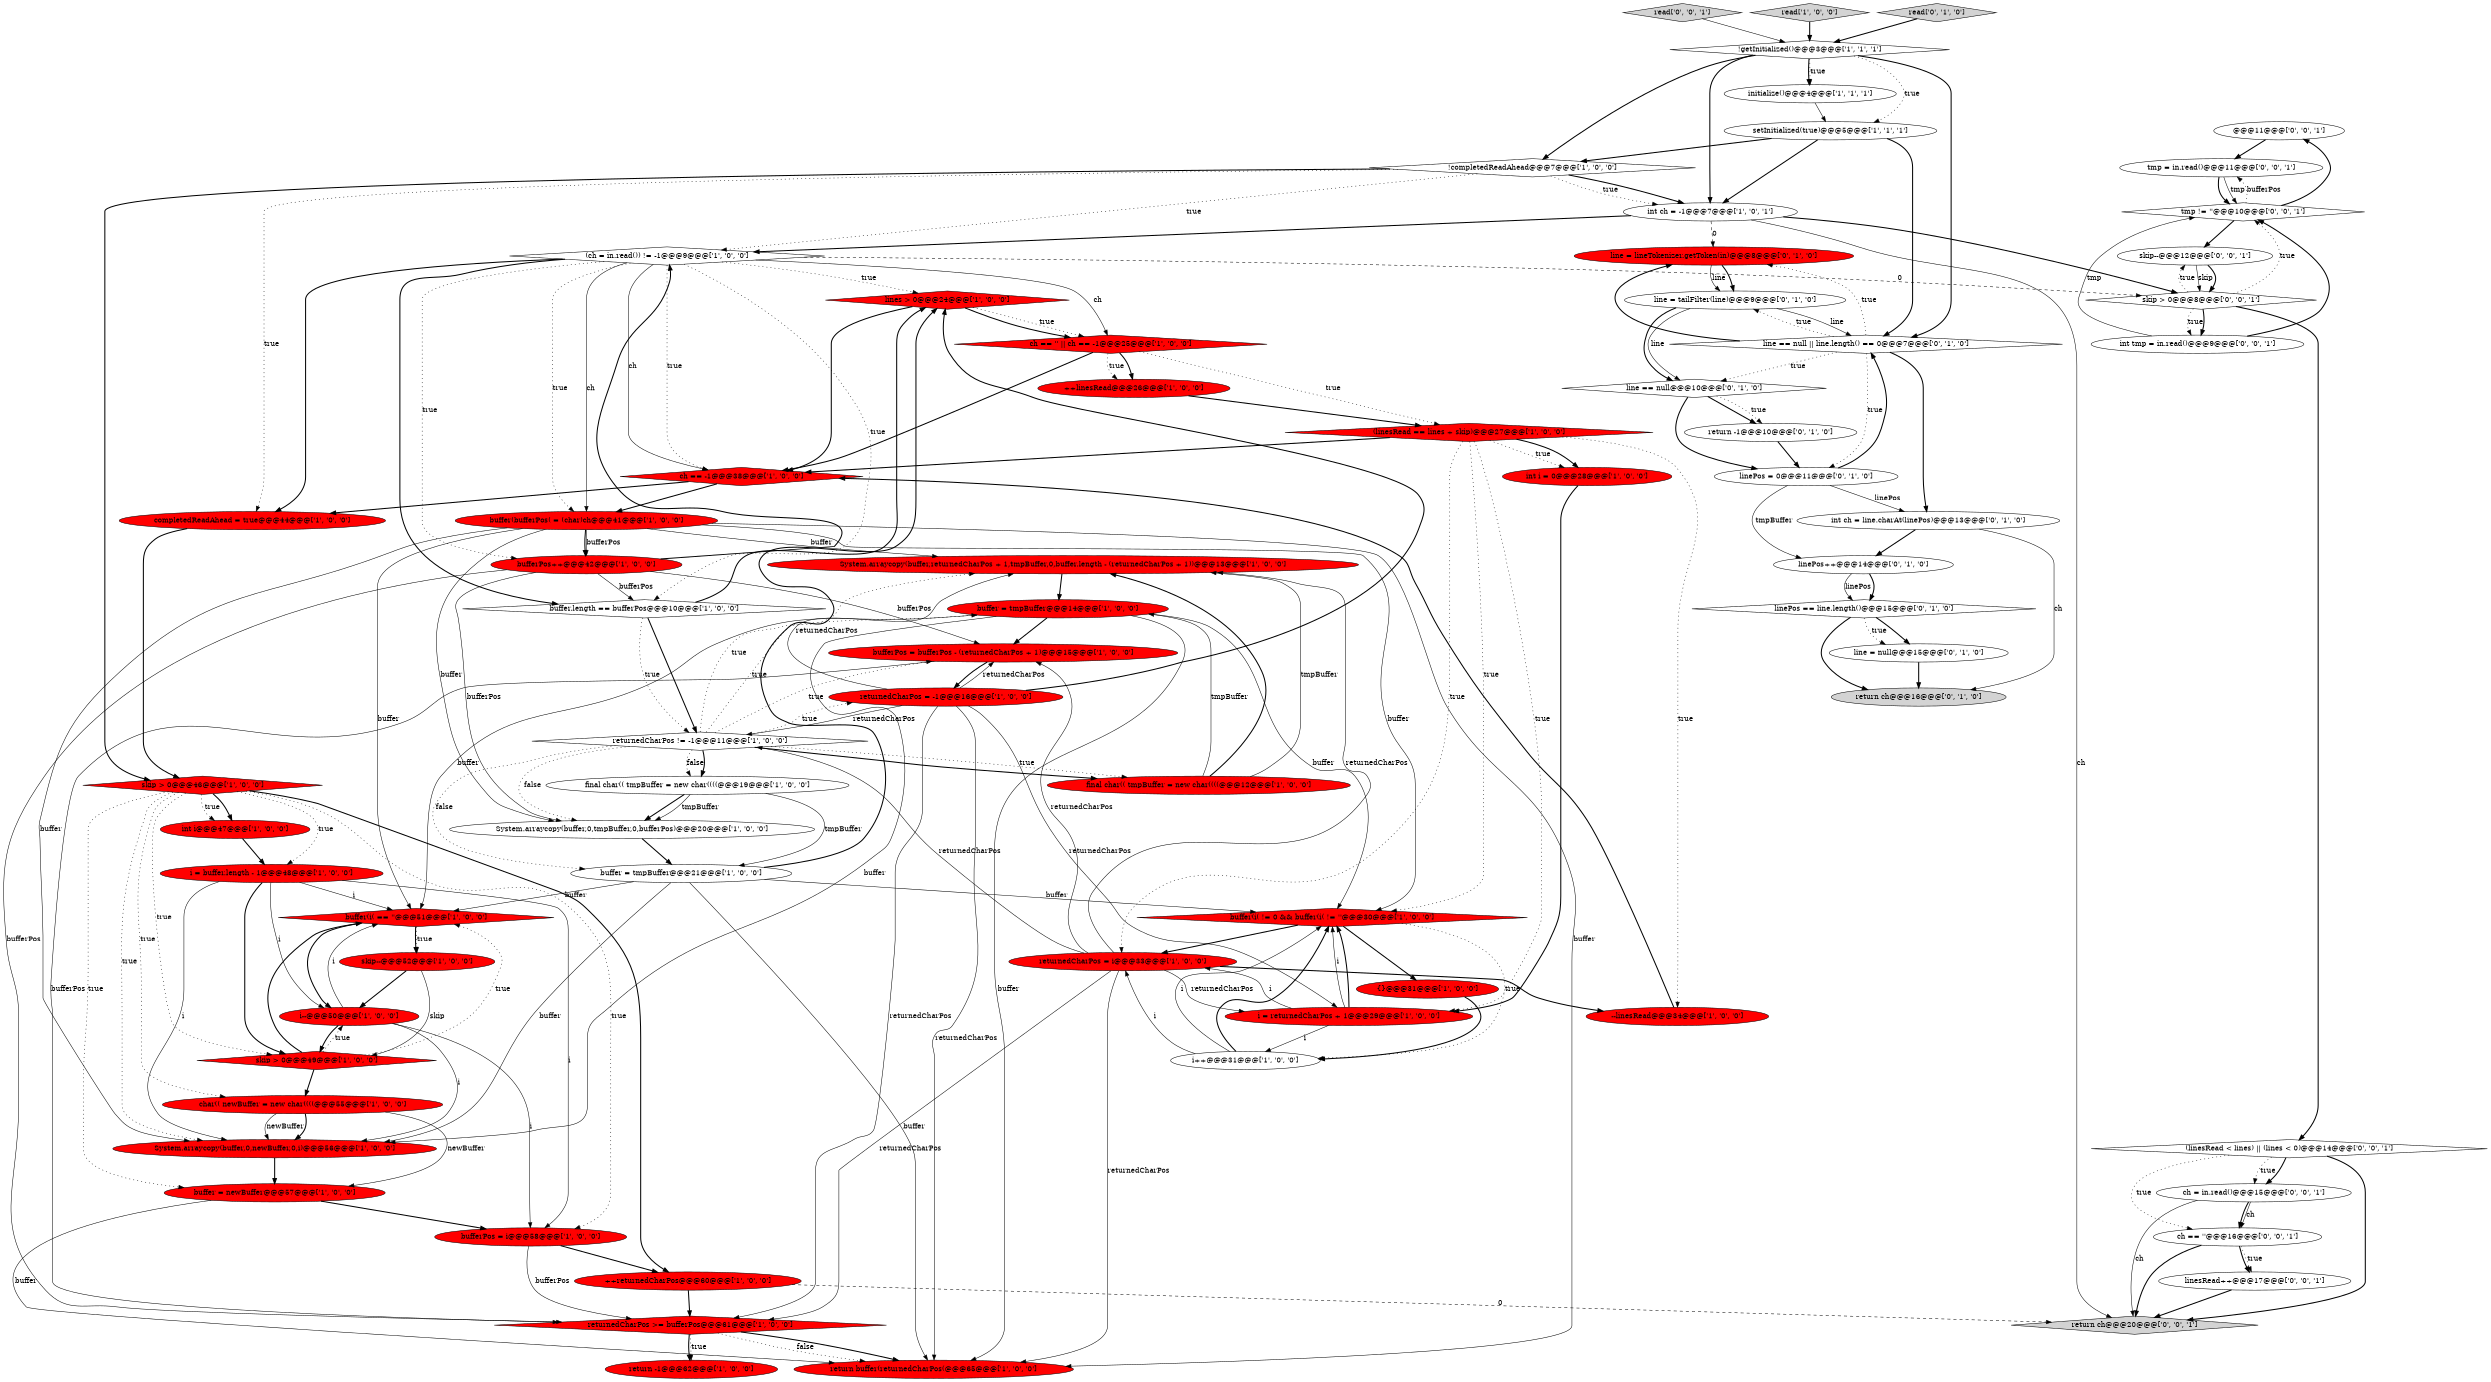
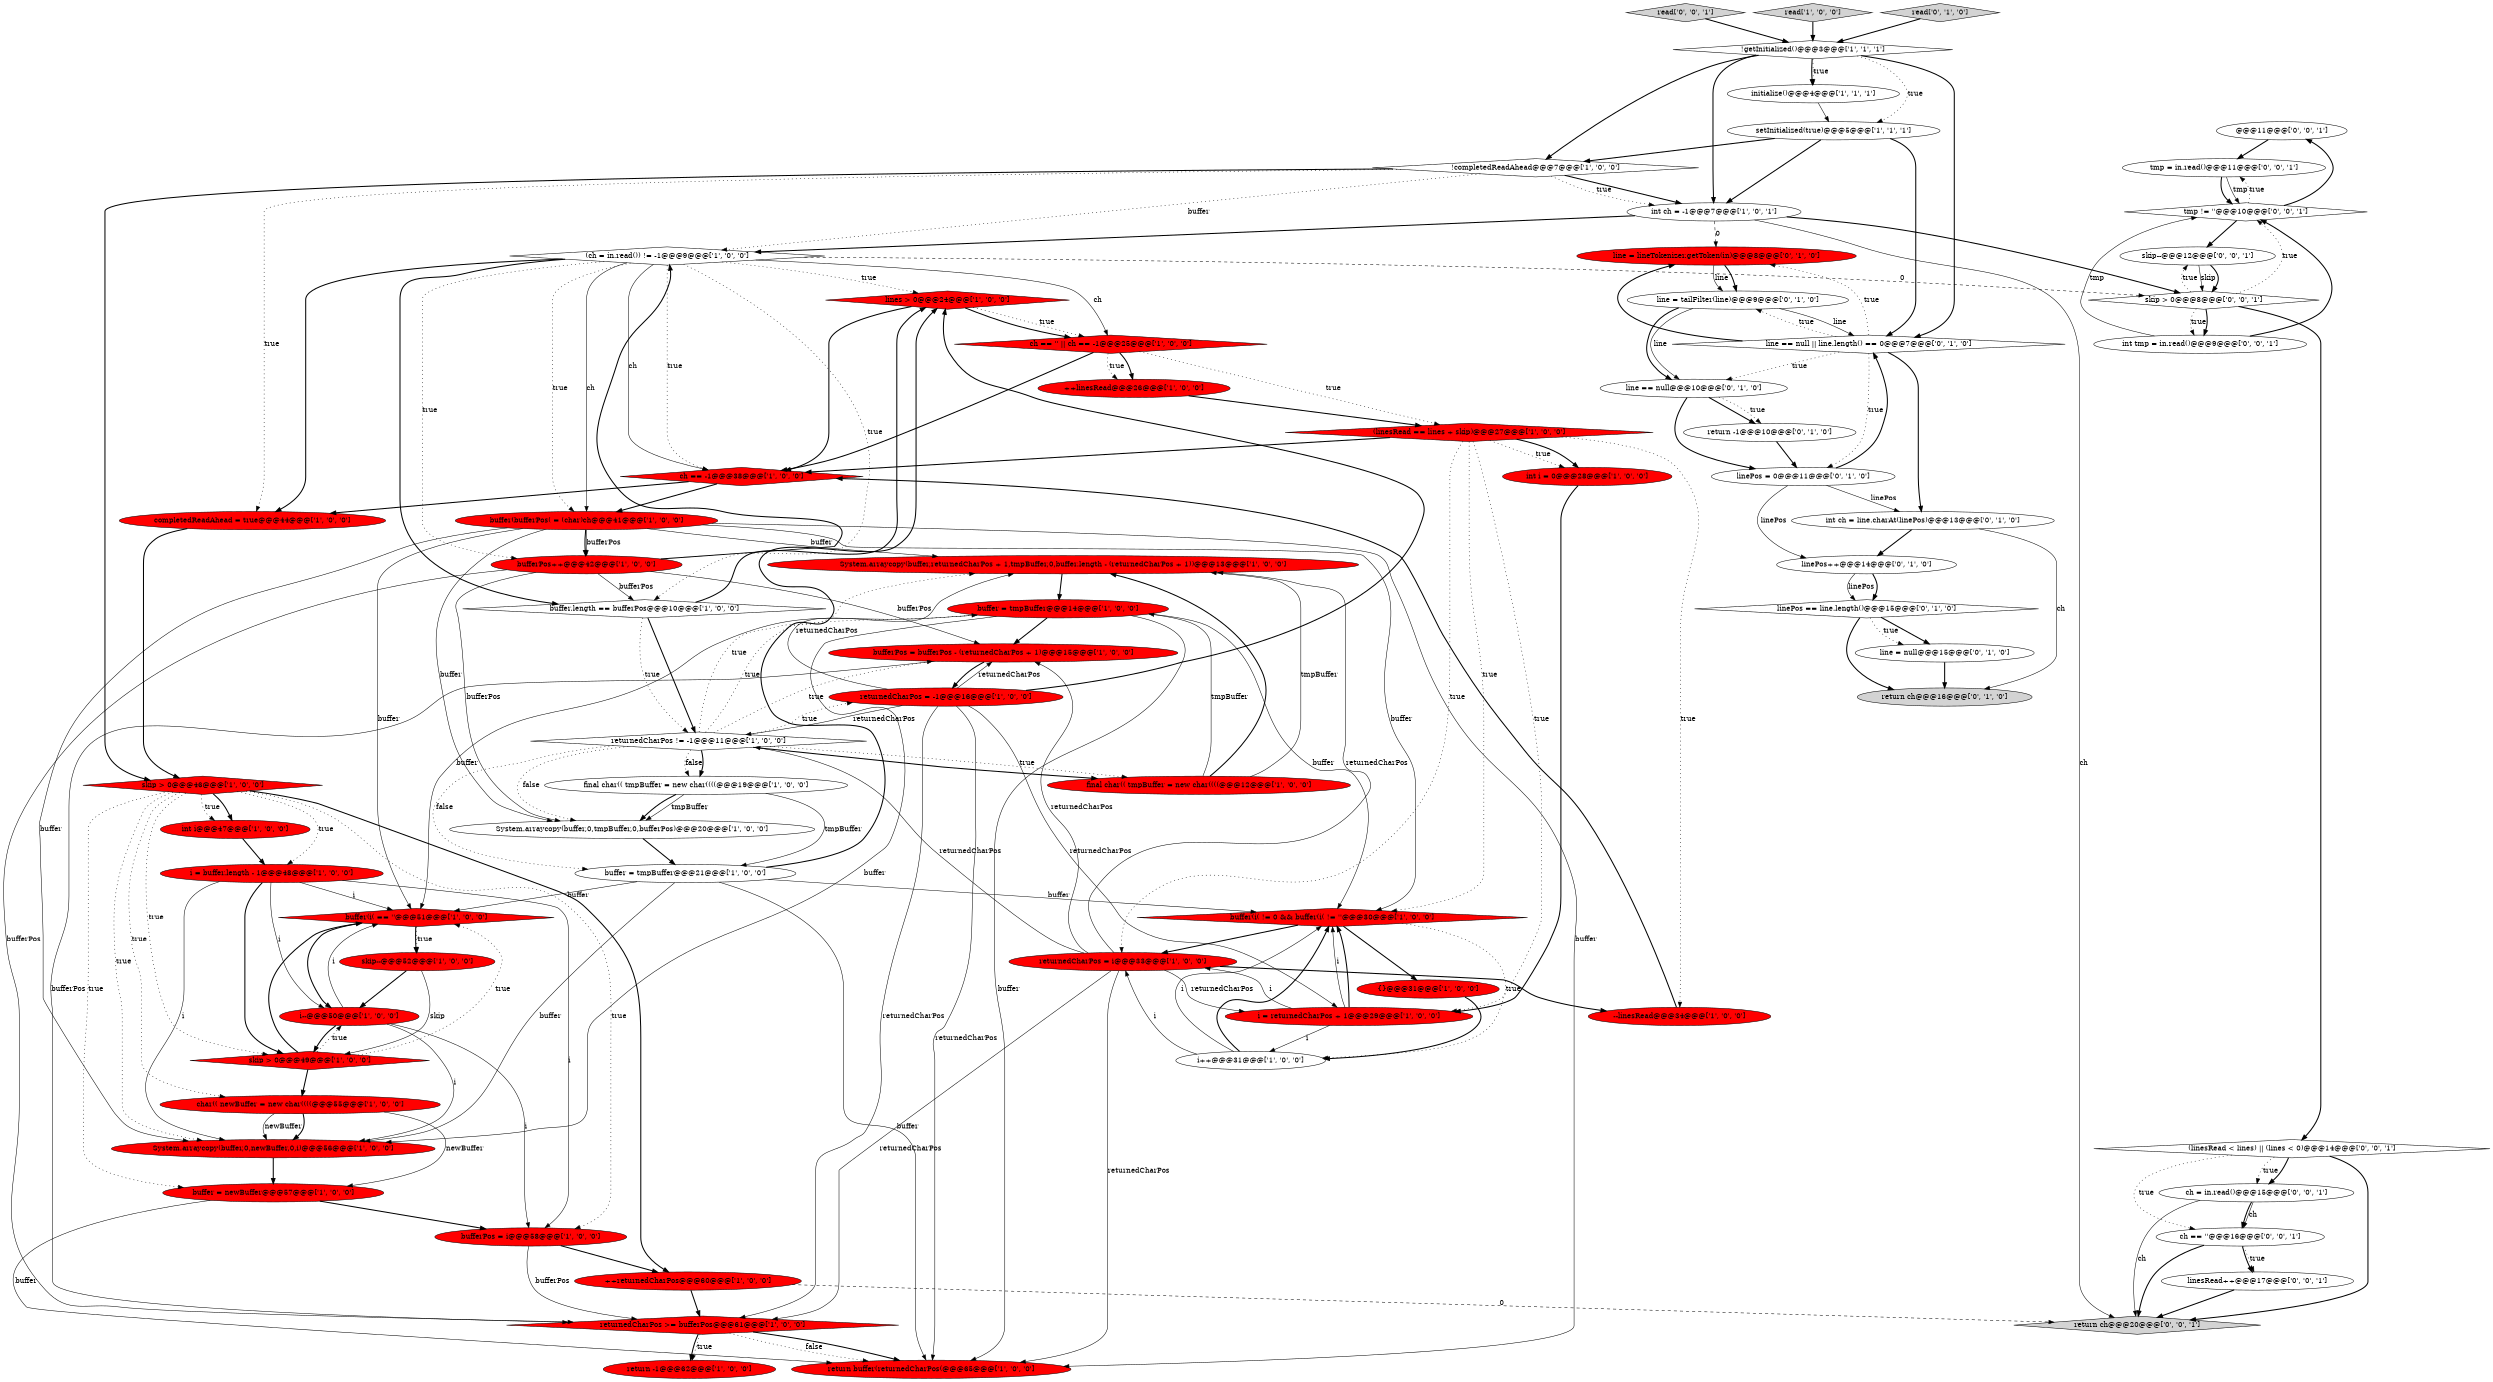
(1741, 30) -> (1744, 30)
(2264, 190) -> (2257, 190)
(1194, 212) -> (1199, 212)
(1694, 388) -> (1694, 388)
(1774, 521) -> (1774, 521)
